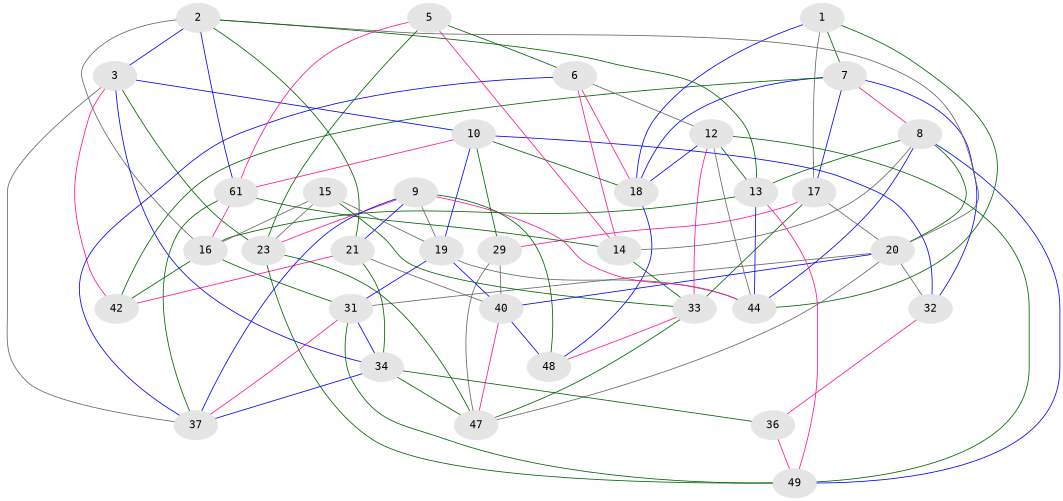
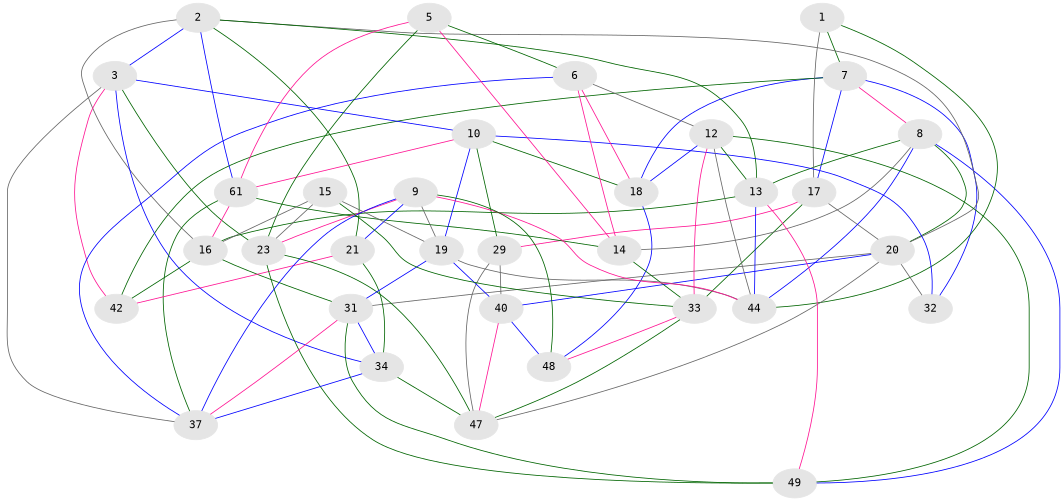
(701, 75) -> none
(426, 281) -> none
(773, 425) -> none
